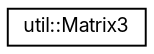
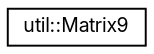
(77, 27) -> (77, 27)
